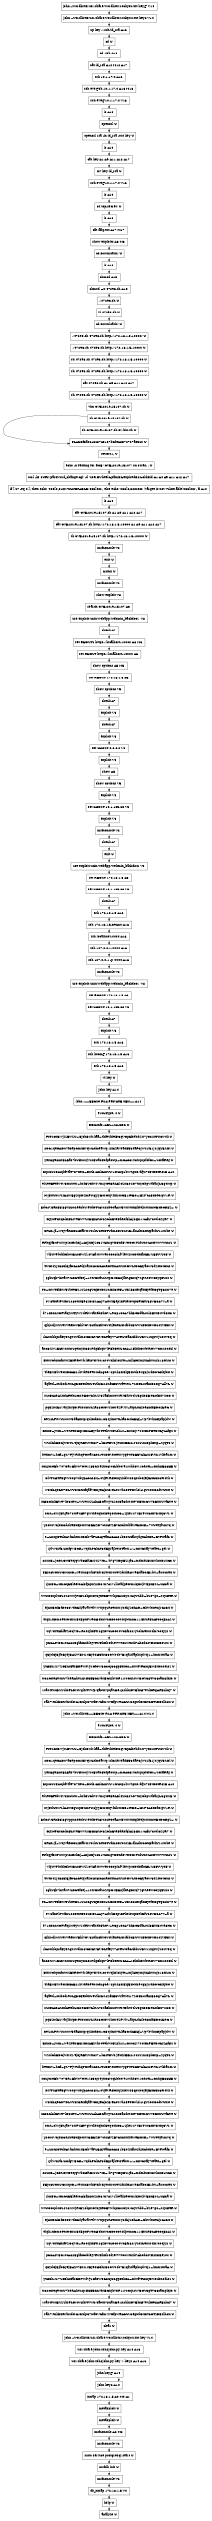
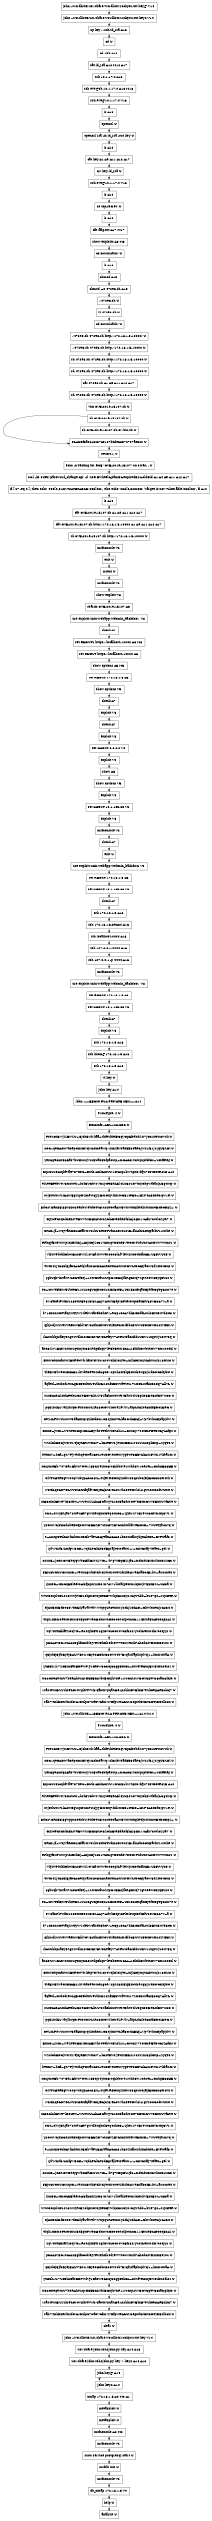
(109, 47) -> none
none -> (109, 459)
(119, 2378) -> (99, 2380)
